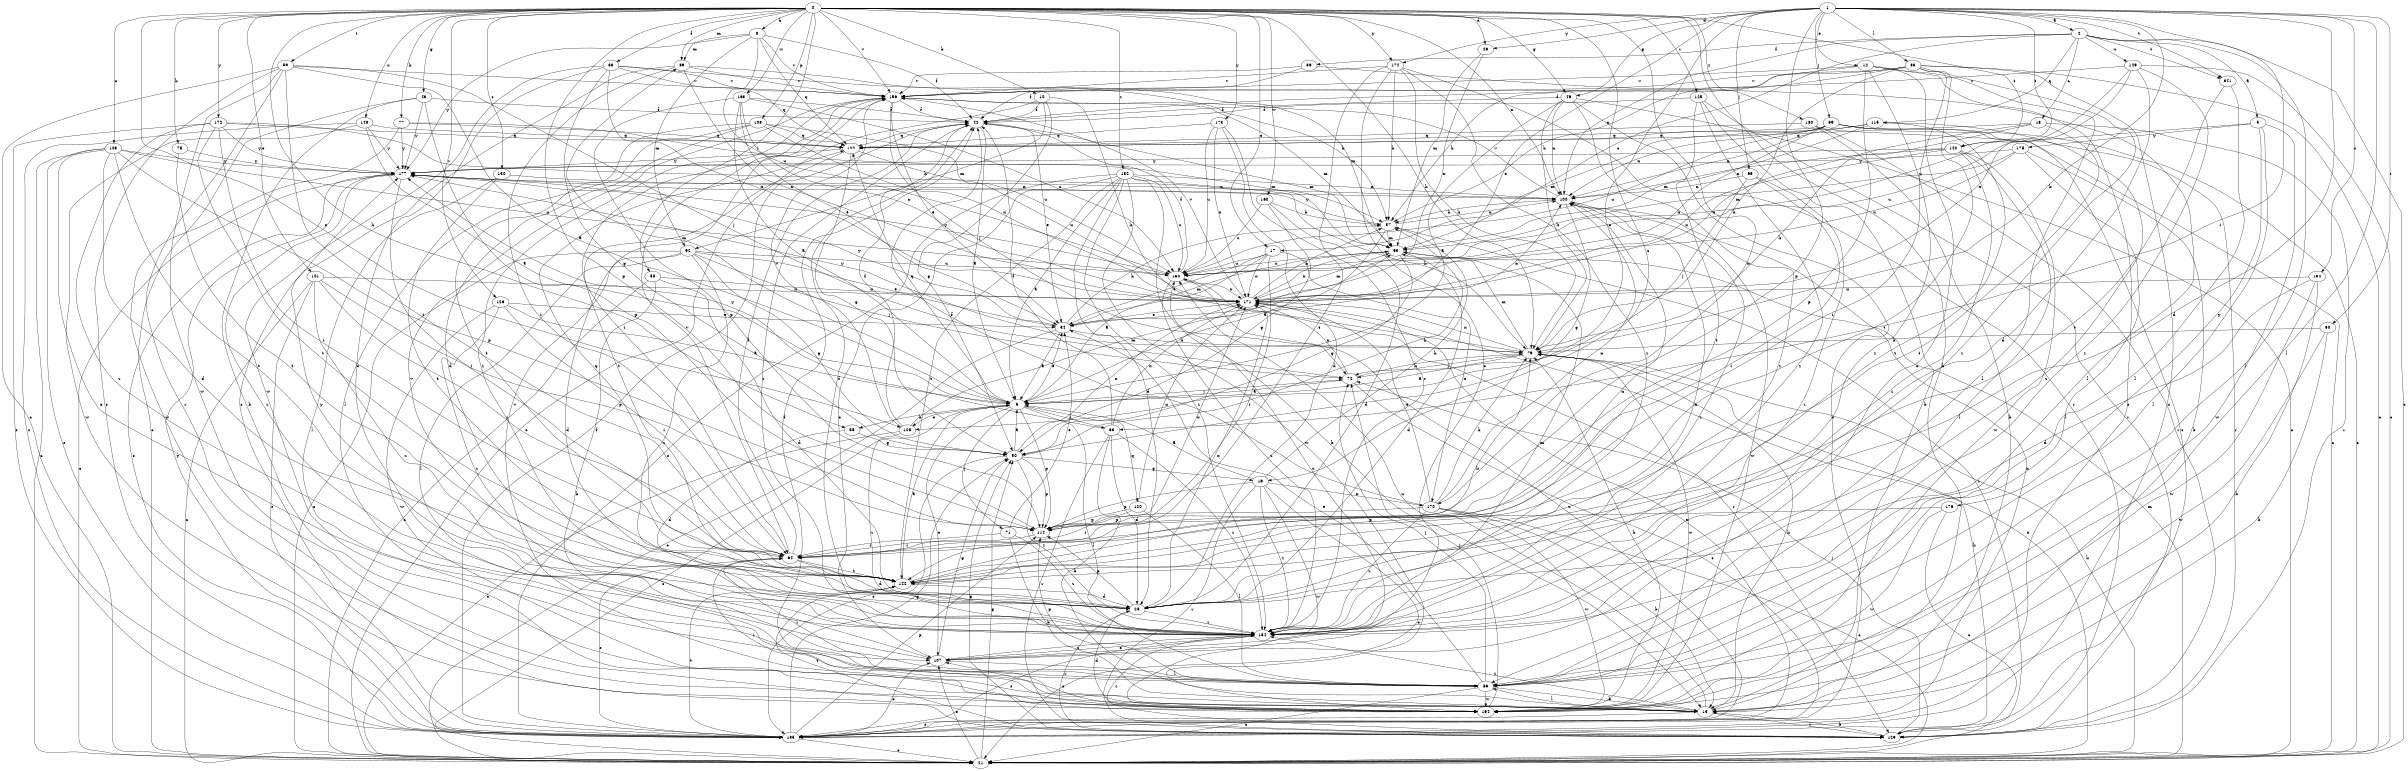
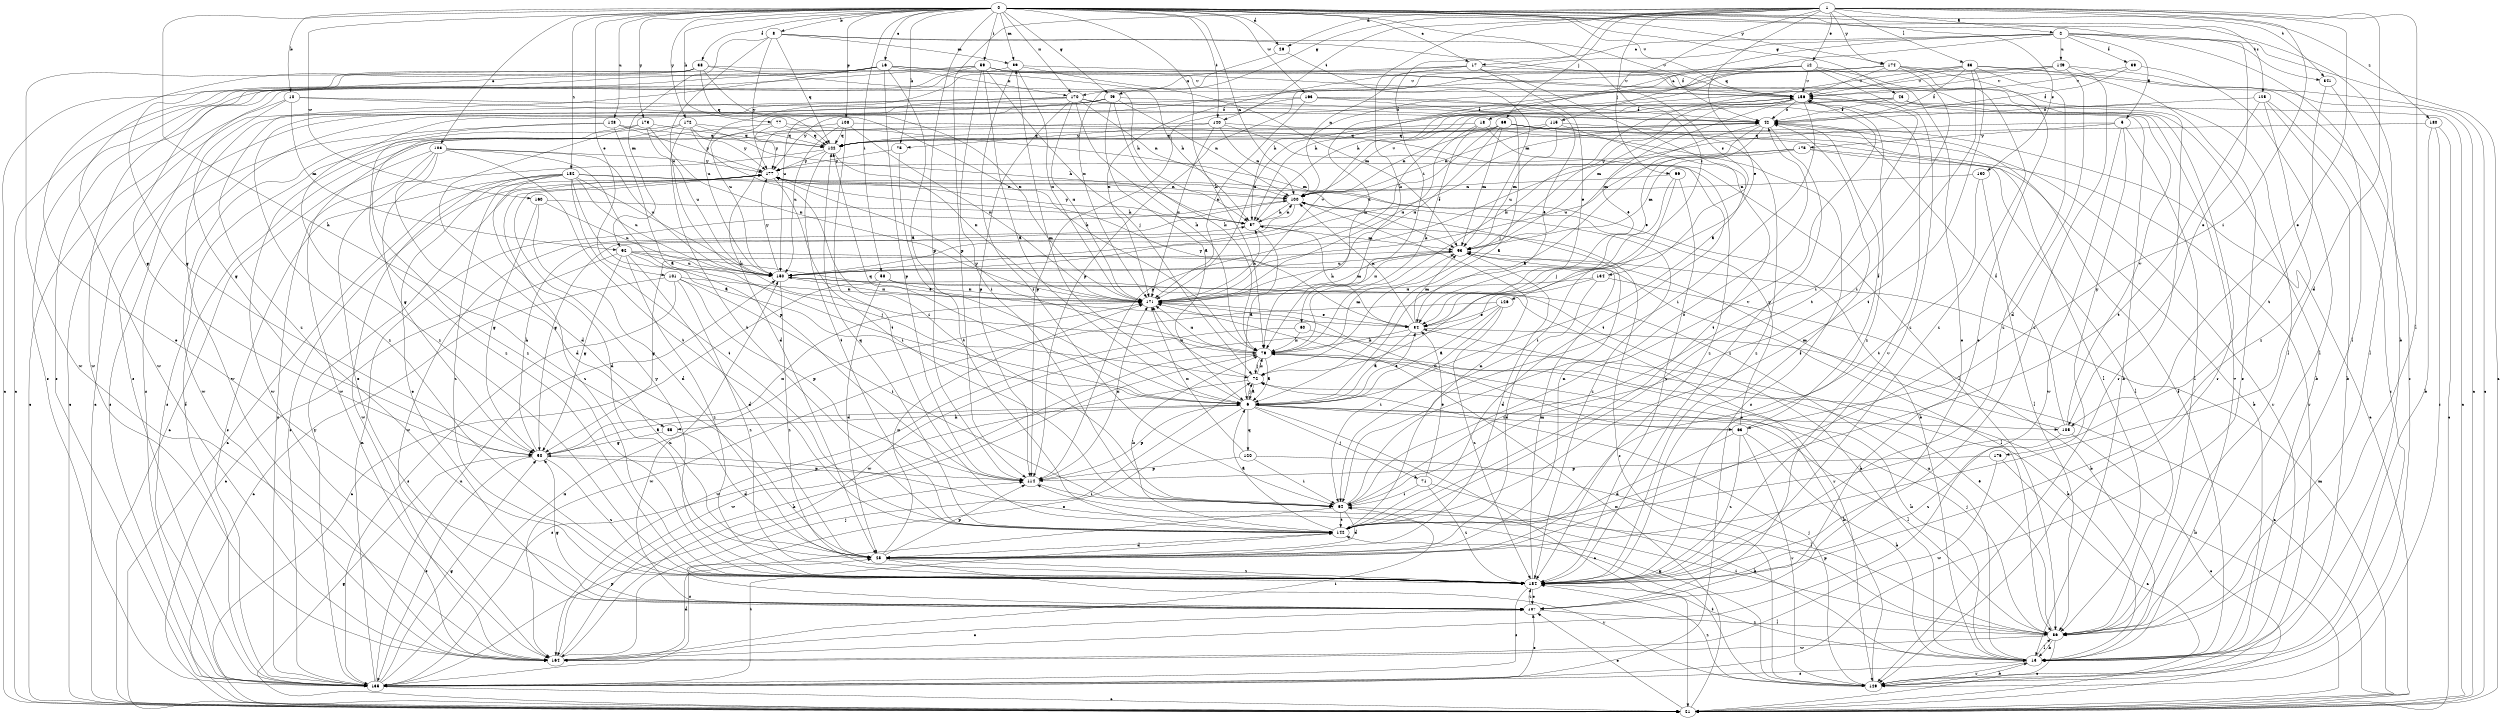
(1218, 158) -> (1067, 135)
(1136, 468) -> (234, 99)
